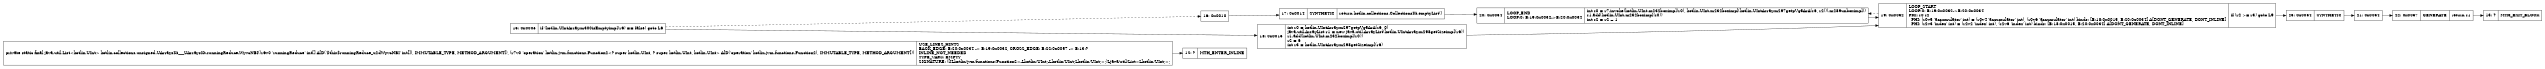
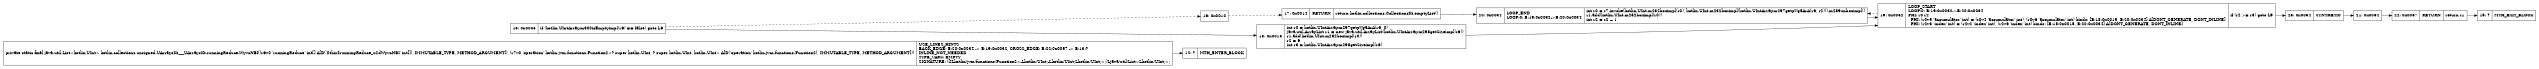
(1322, 14) -> (1321, 14)
(2435, 15) -> (2432, 15)
(1253, 16) -> (1254, 15)
(1222, 53) -> (1222, 53)
